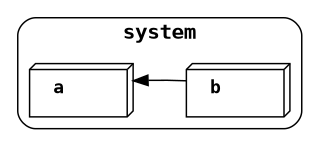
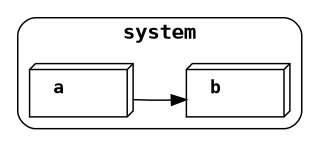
(167, 80) -> (152, 100)
